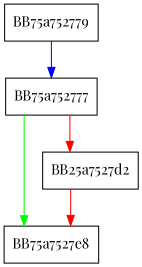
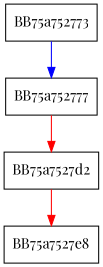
(51, 23) -> (51, 23)
(24, 166) -> none
(90, 171) -> (51, 171)
